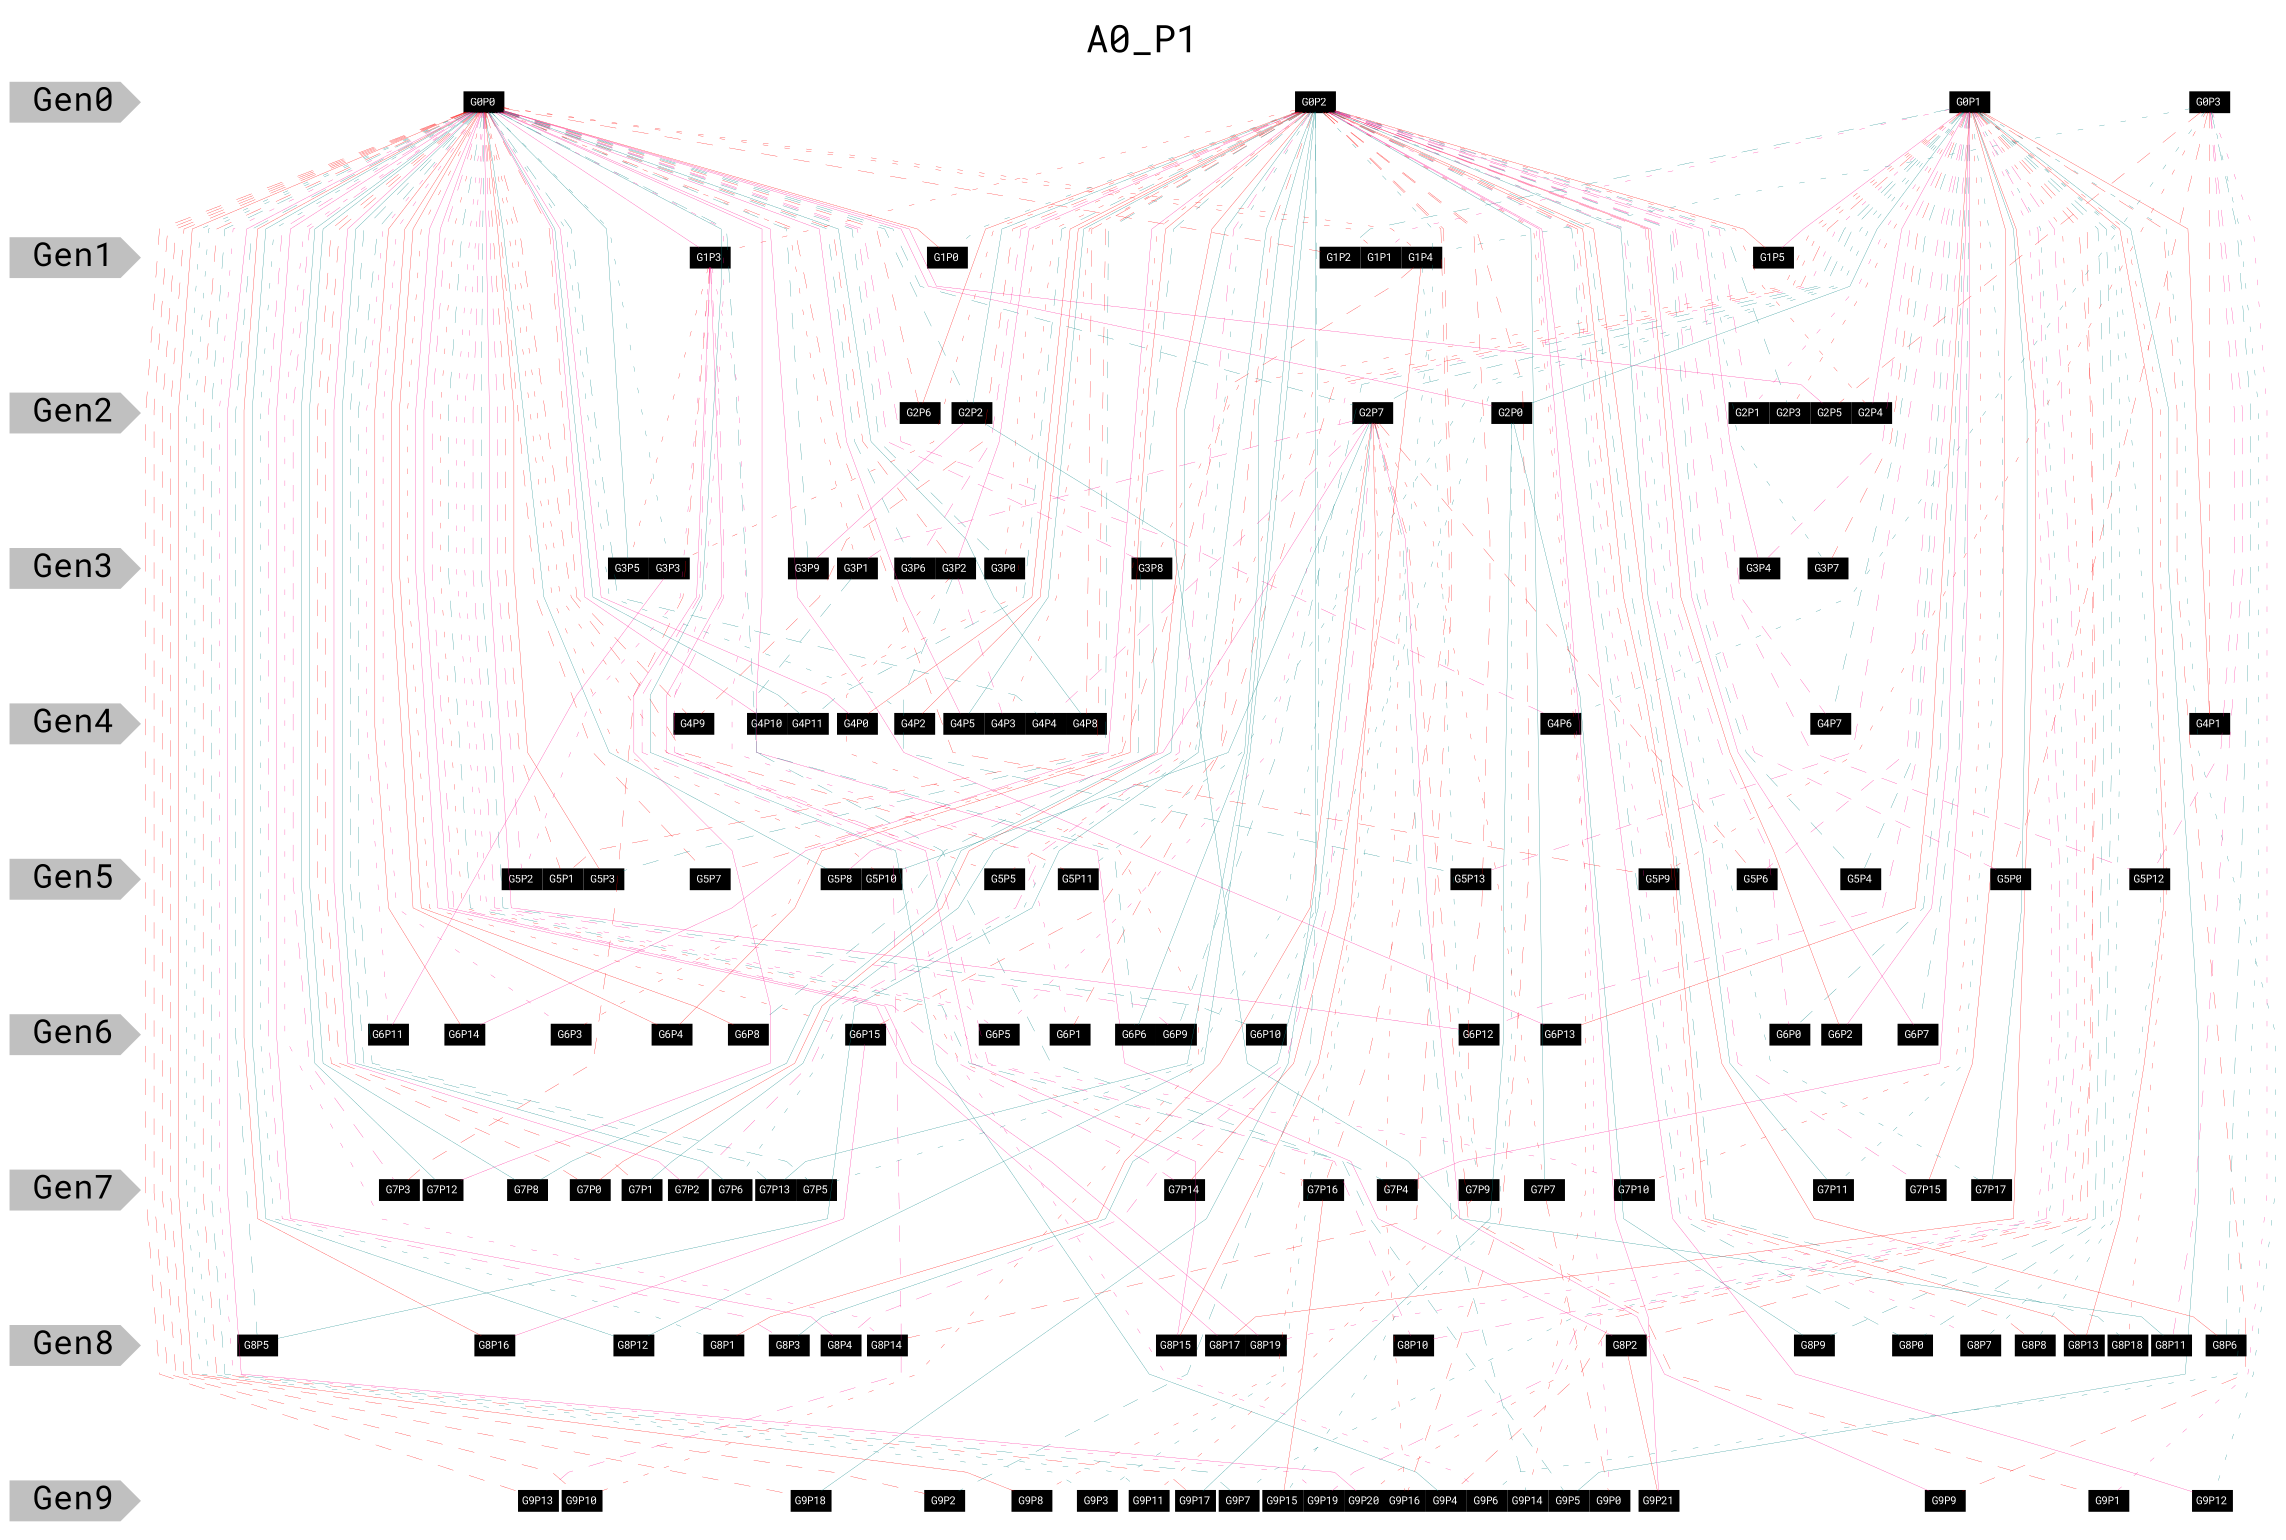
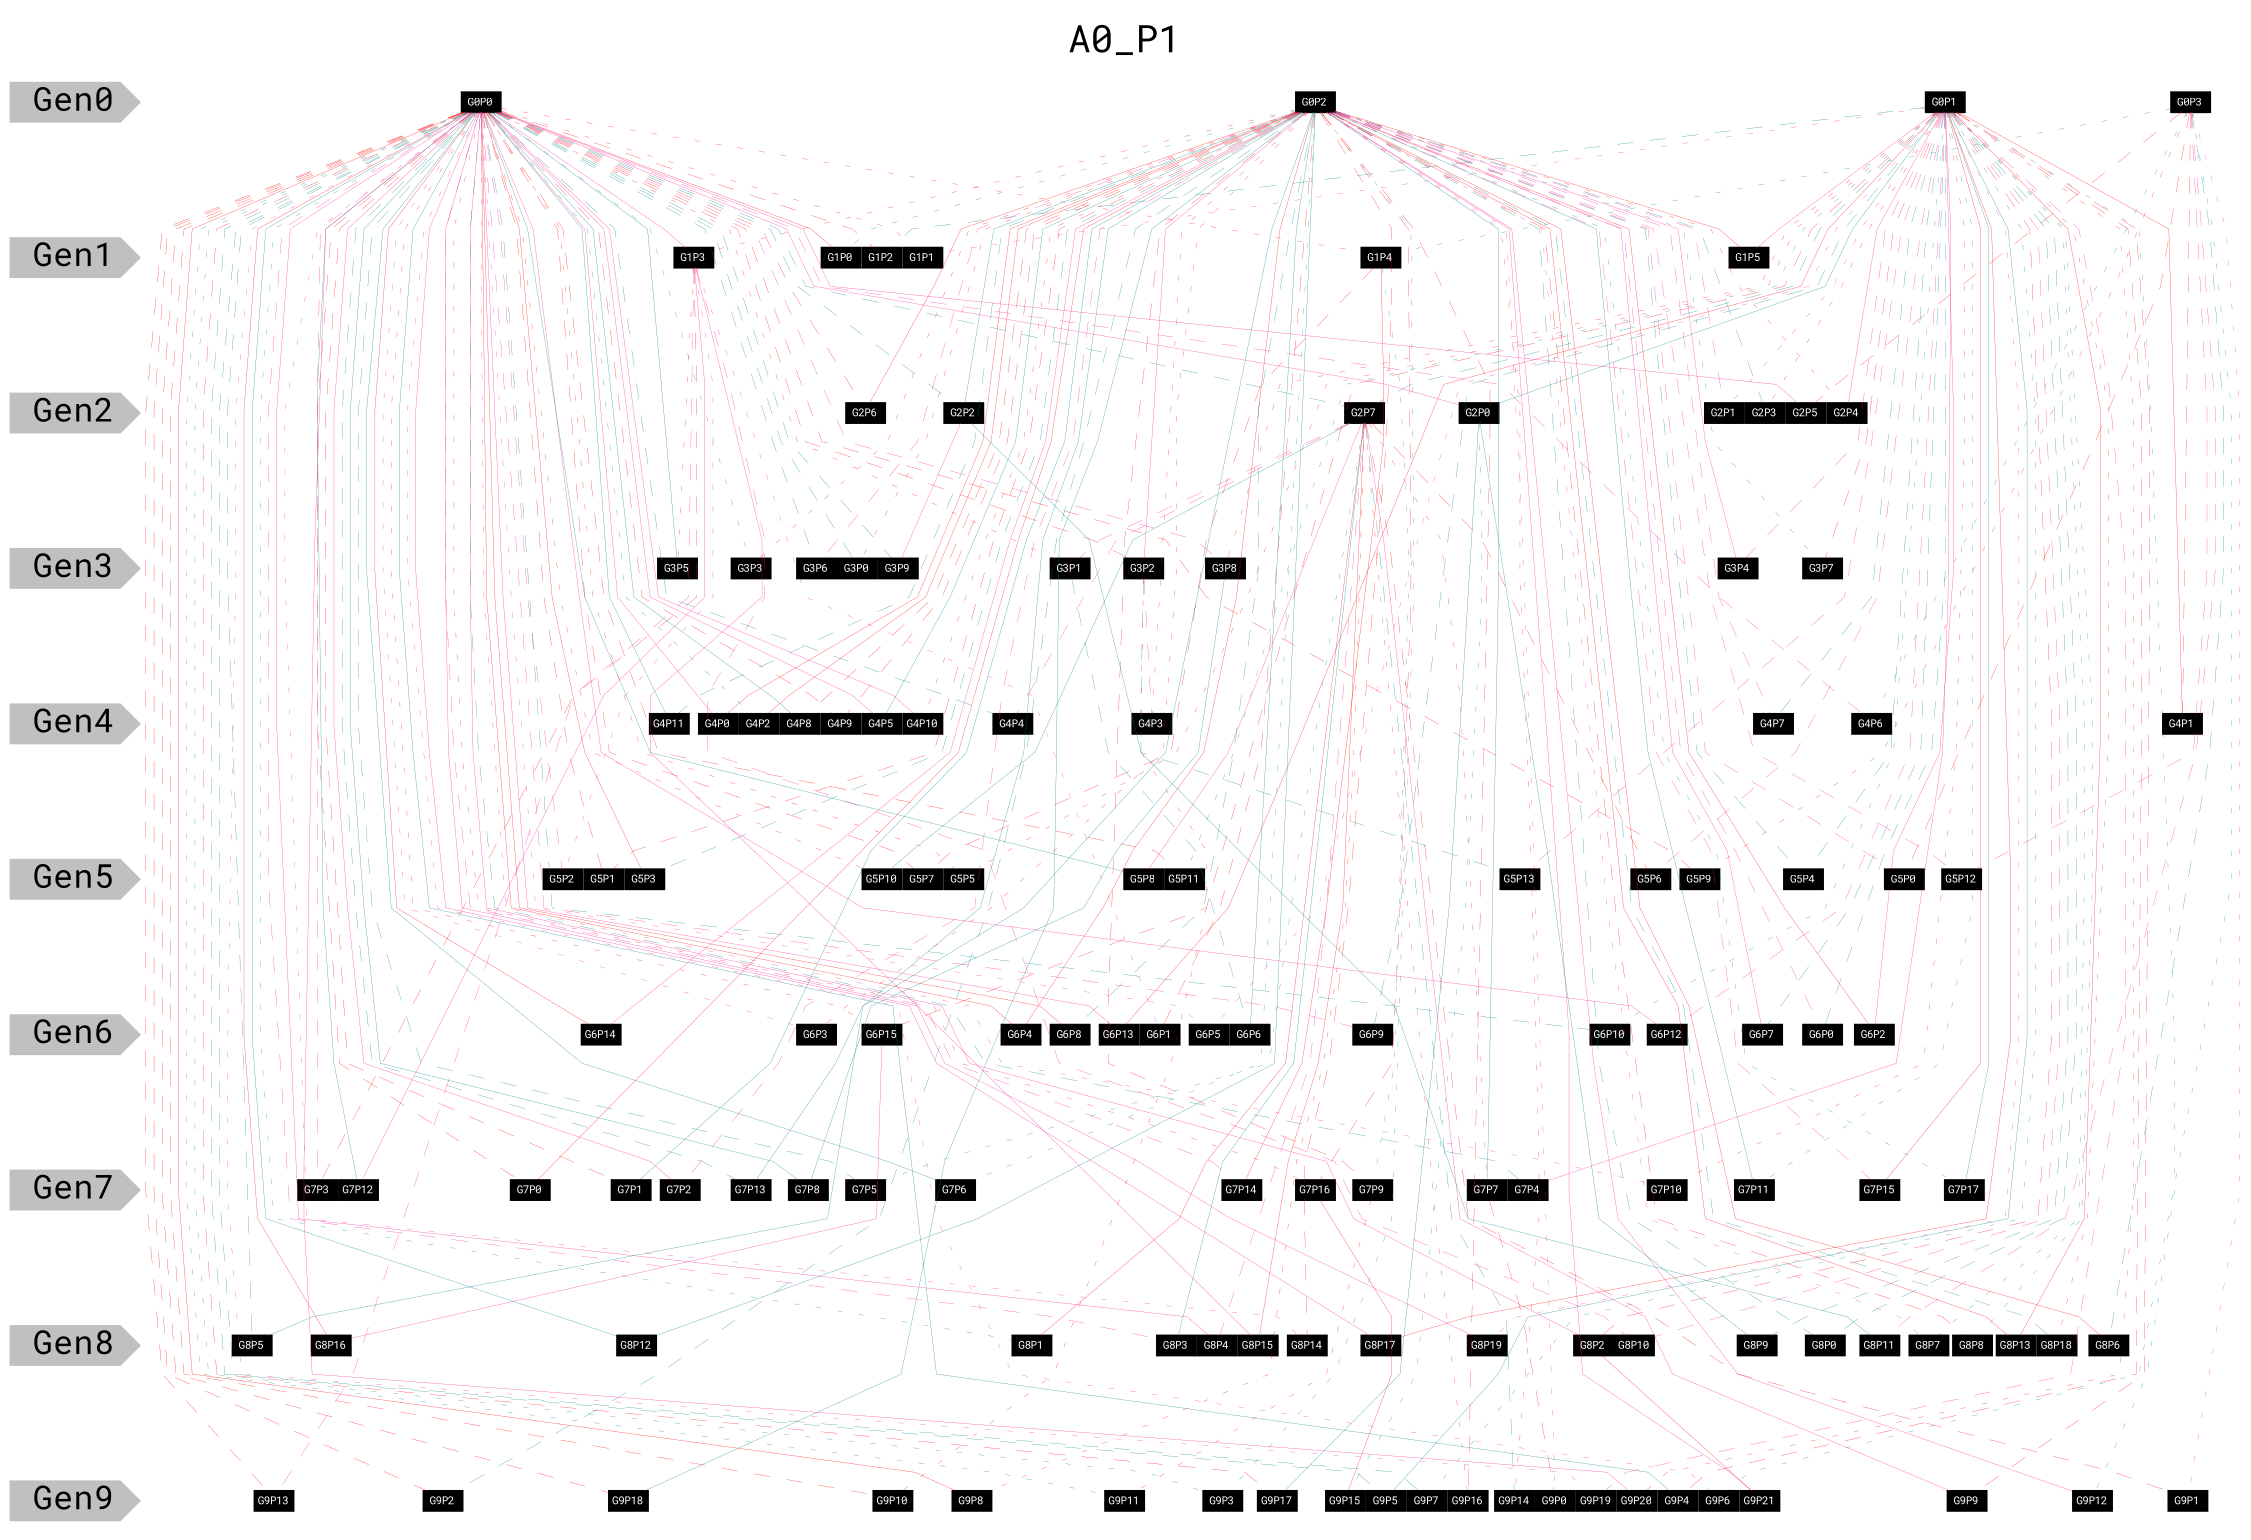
(389, 1035) -> none
